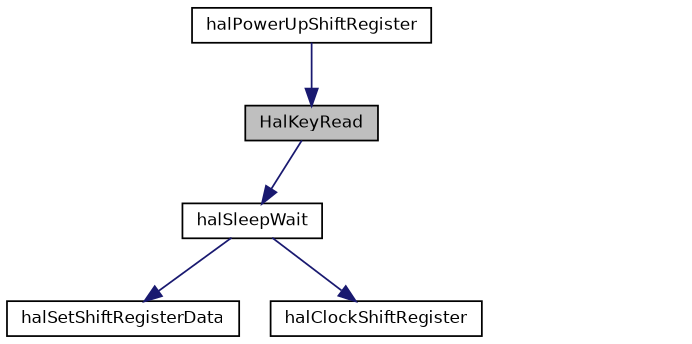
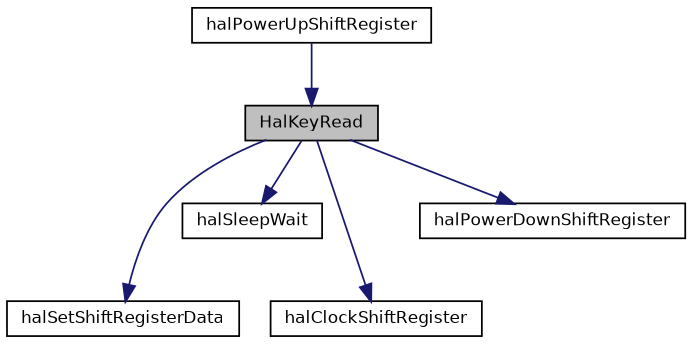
none -> (553, 221)
(195, 264) -> (177, 193)
(307, 264) -> (341, 212)
